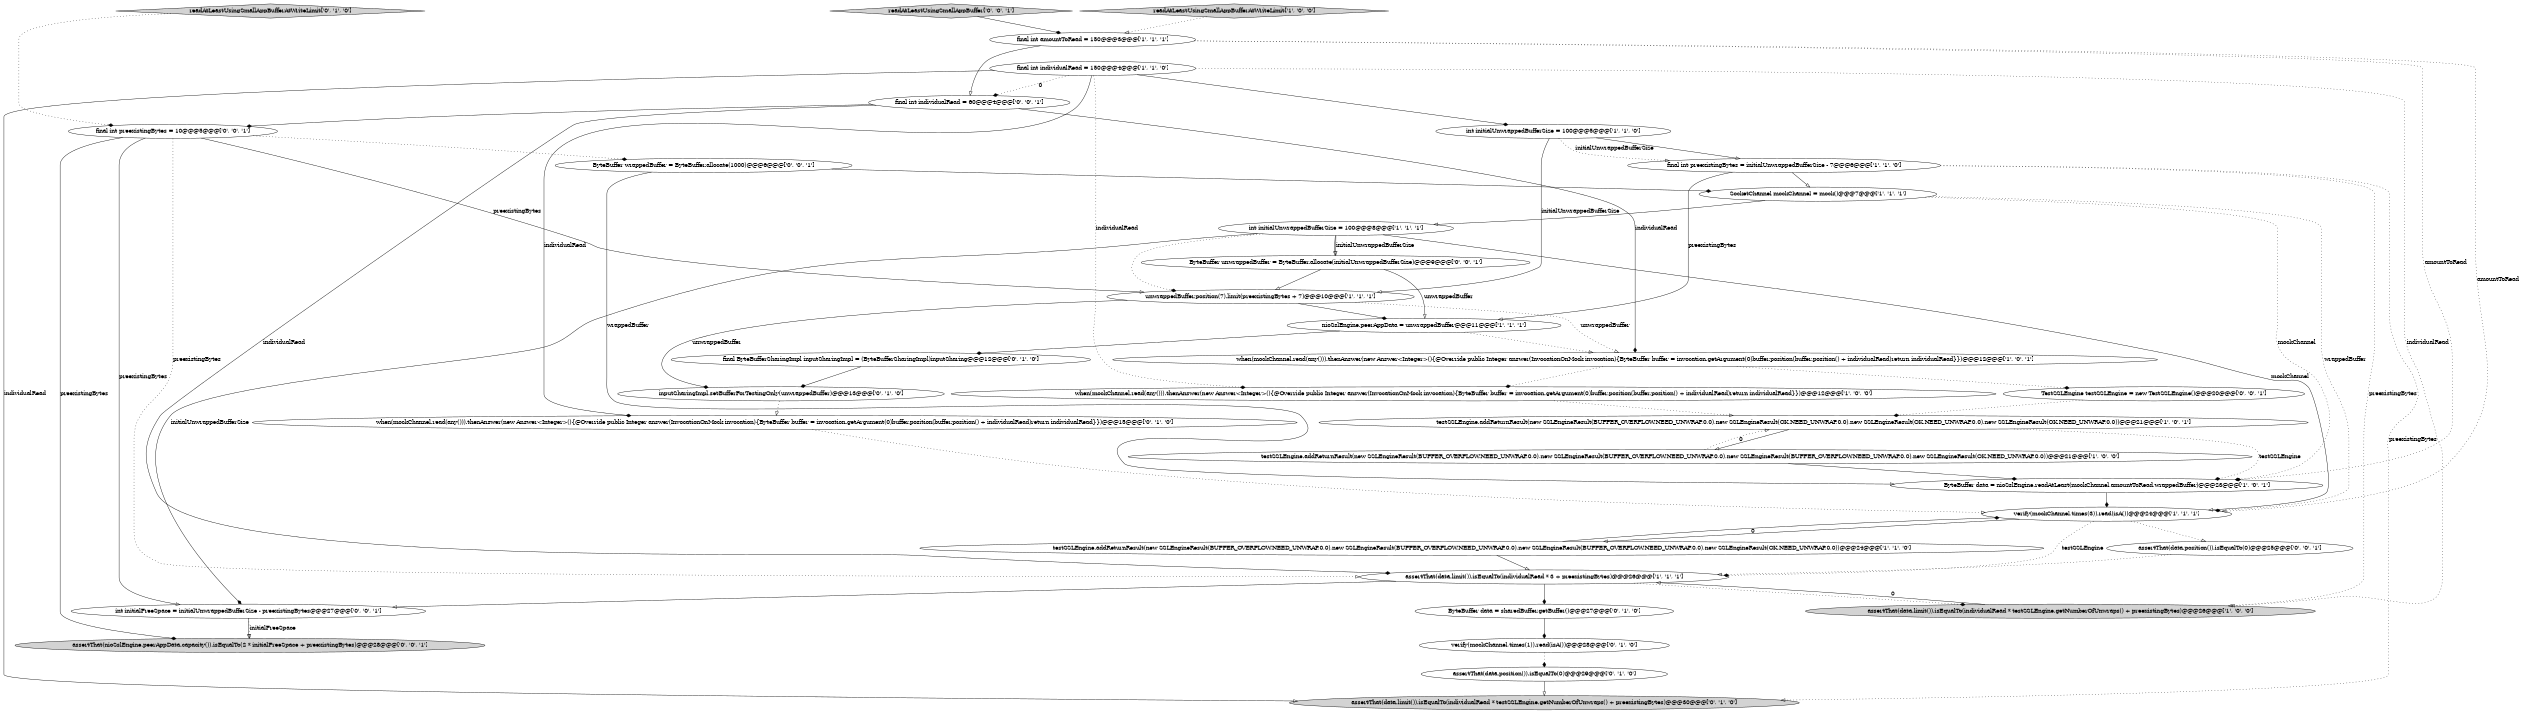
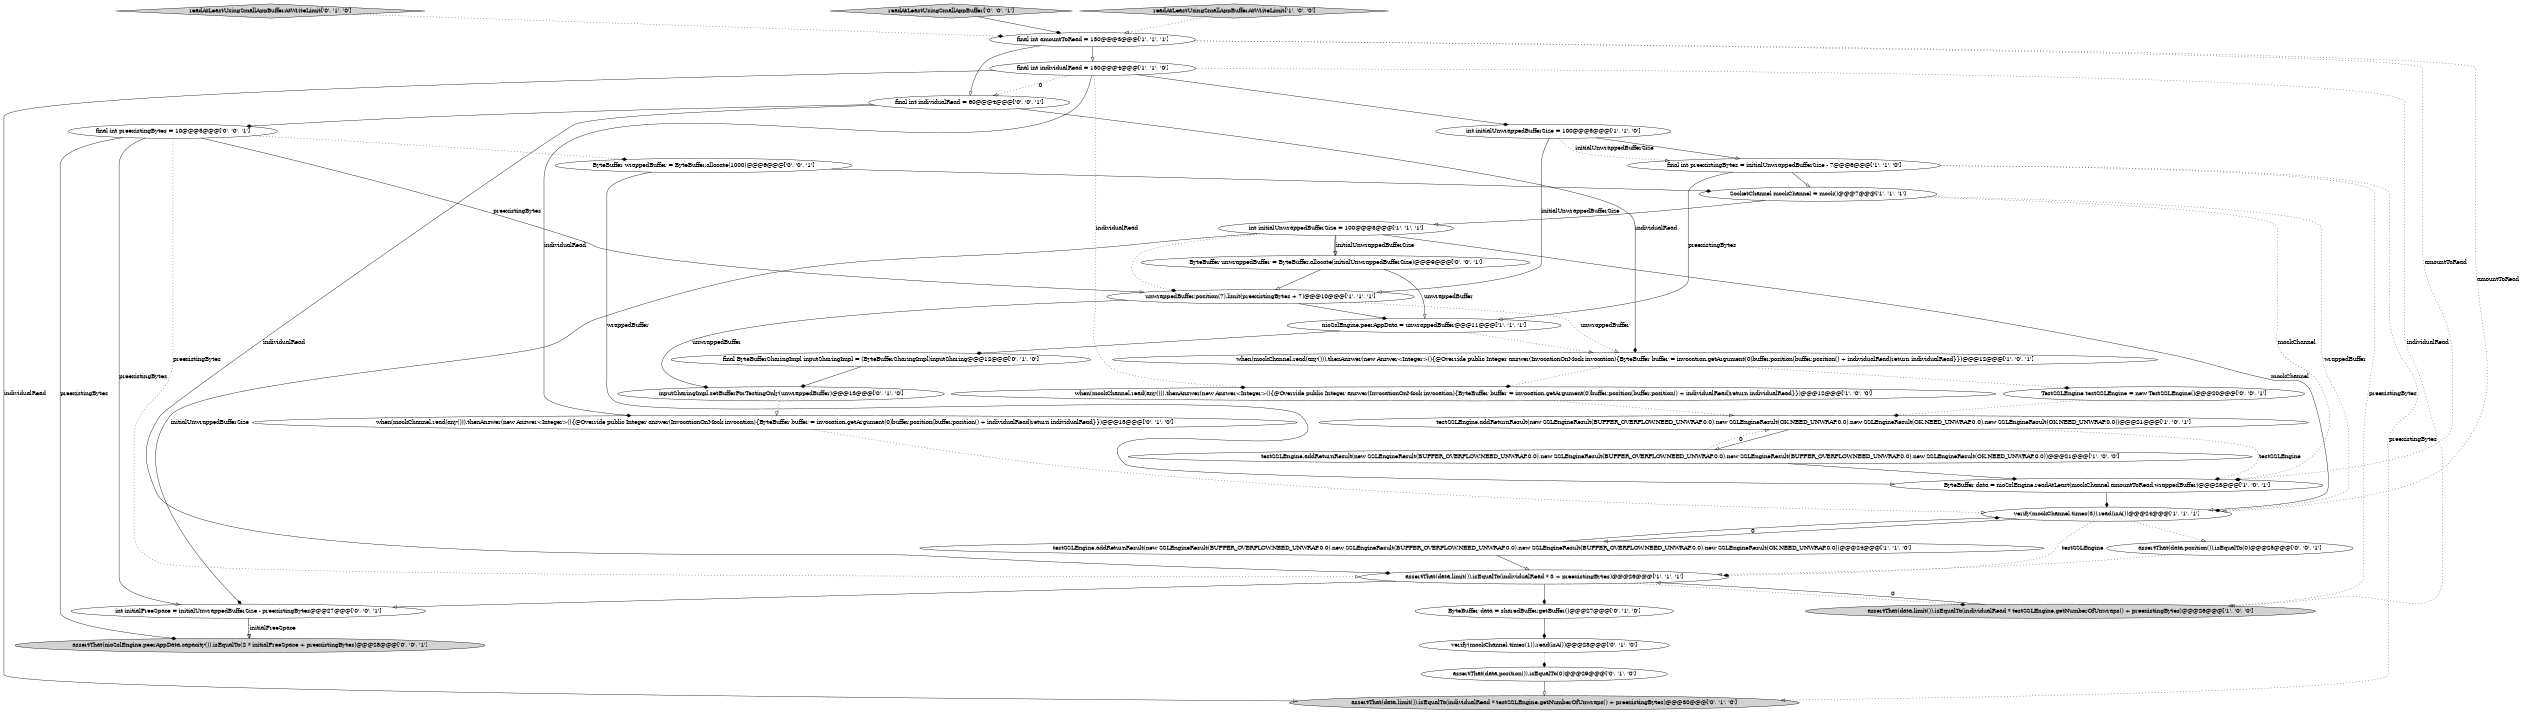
(19, 39) -> (676, 25)
none -> (1093, 52)
(1033, 85) -> (1033, 85)
